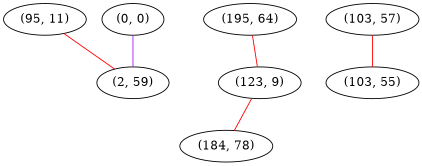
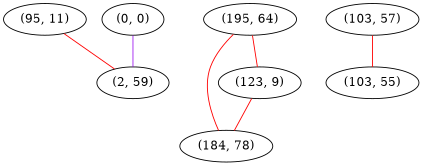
none -> (208, 79)
